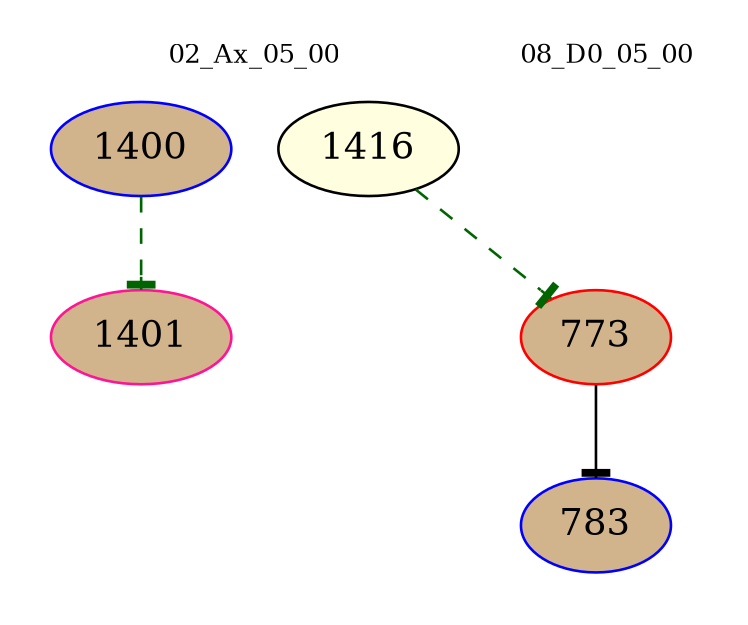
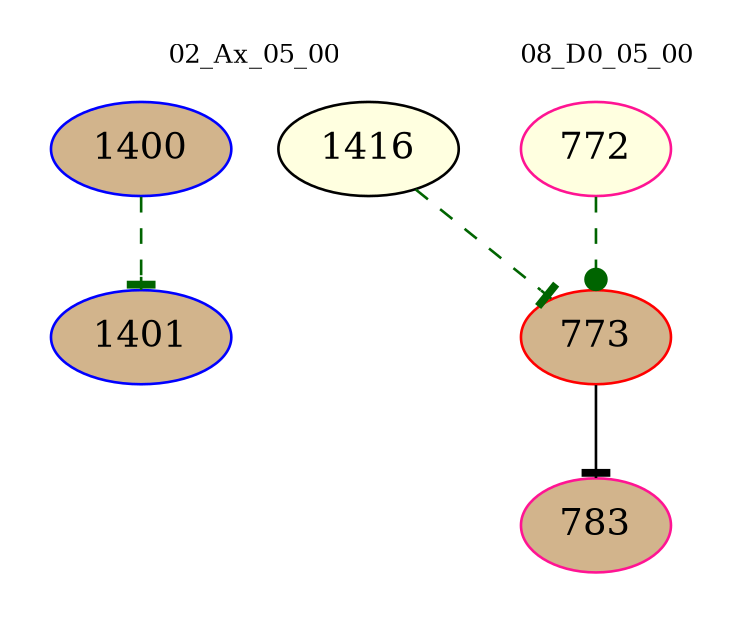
none -> (596, 149)
(141, 337) -> (141, 337)
(596, 525) -> (596, 525)
